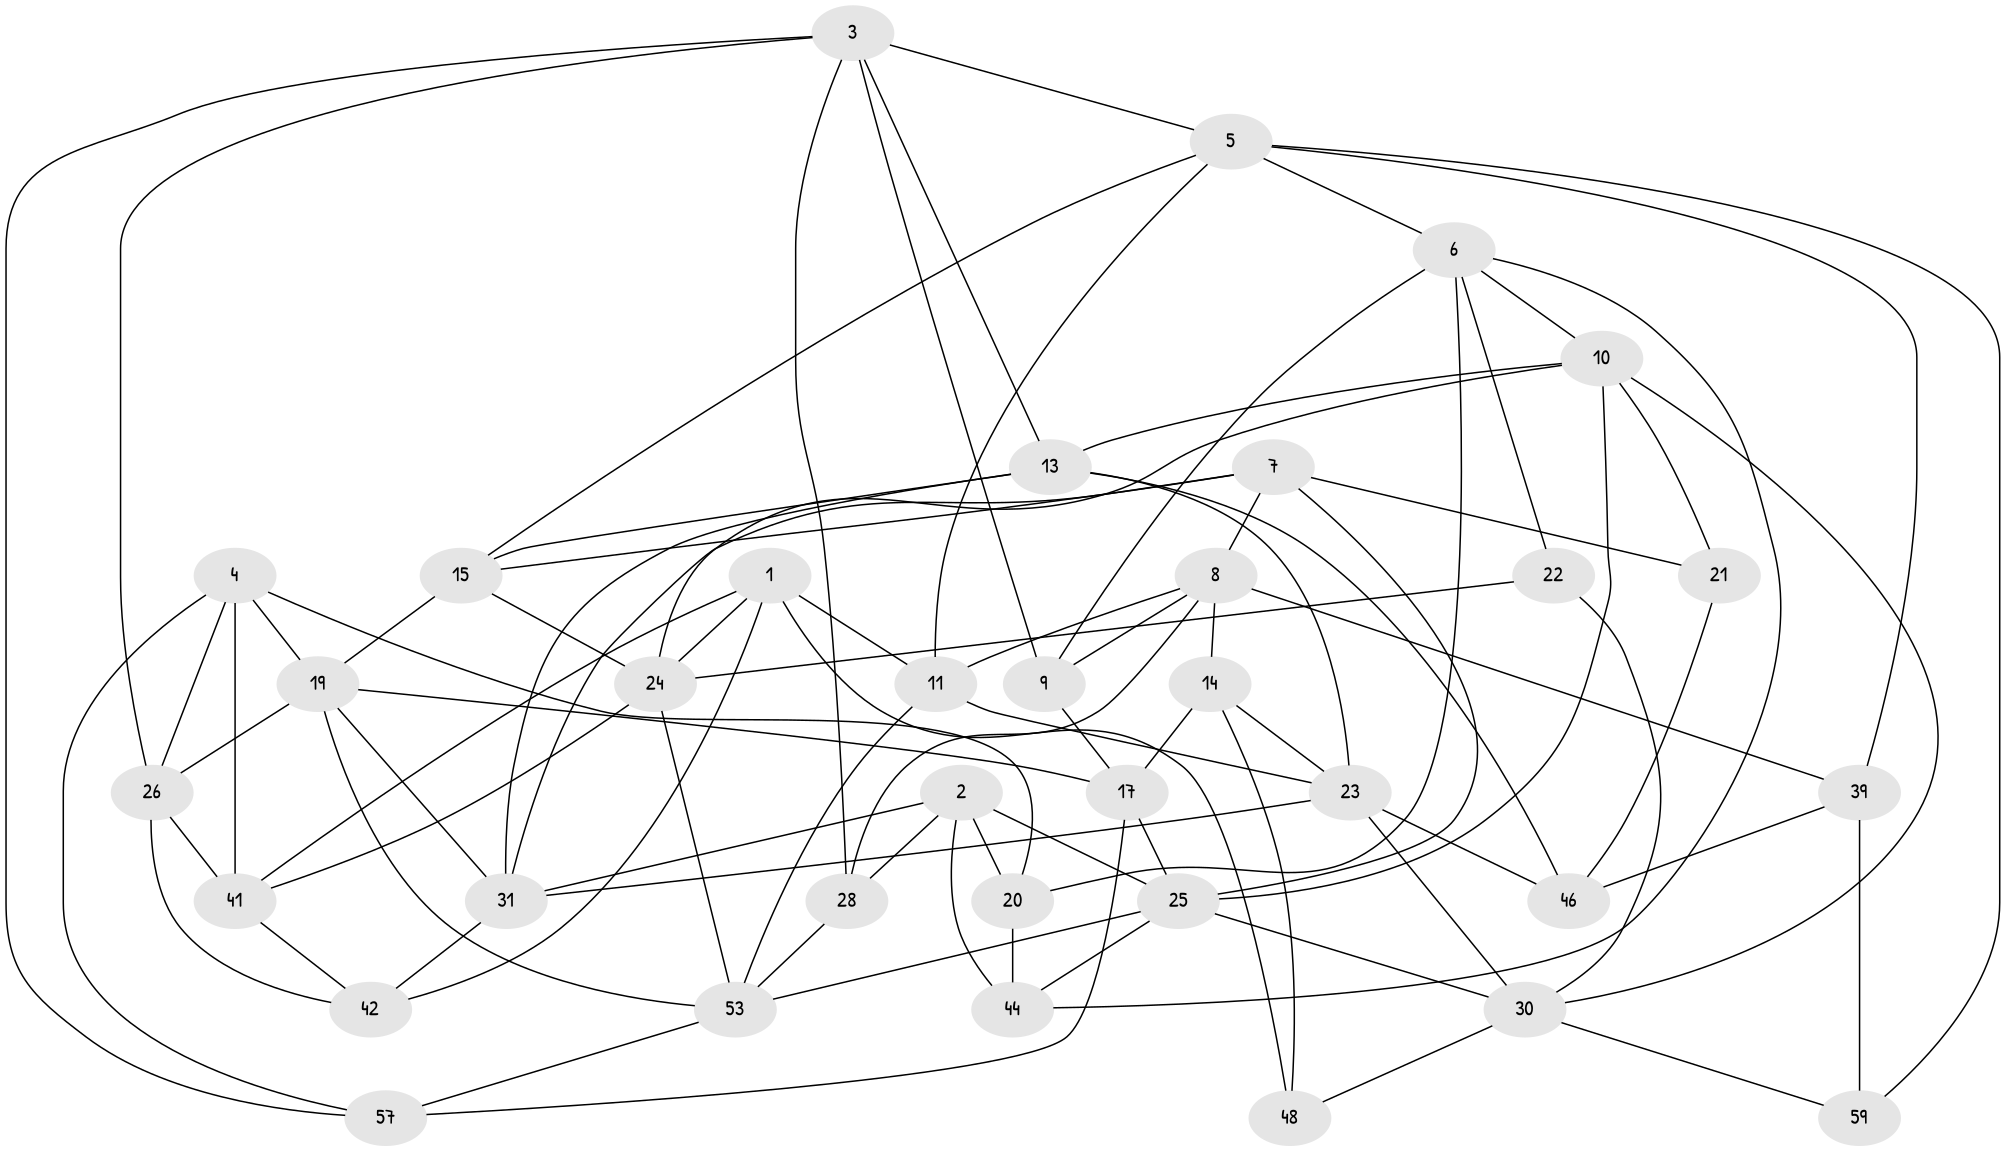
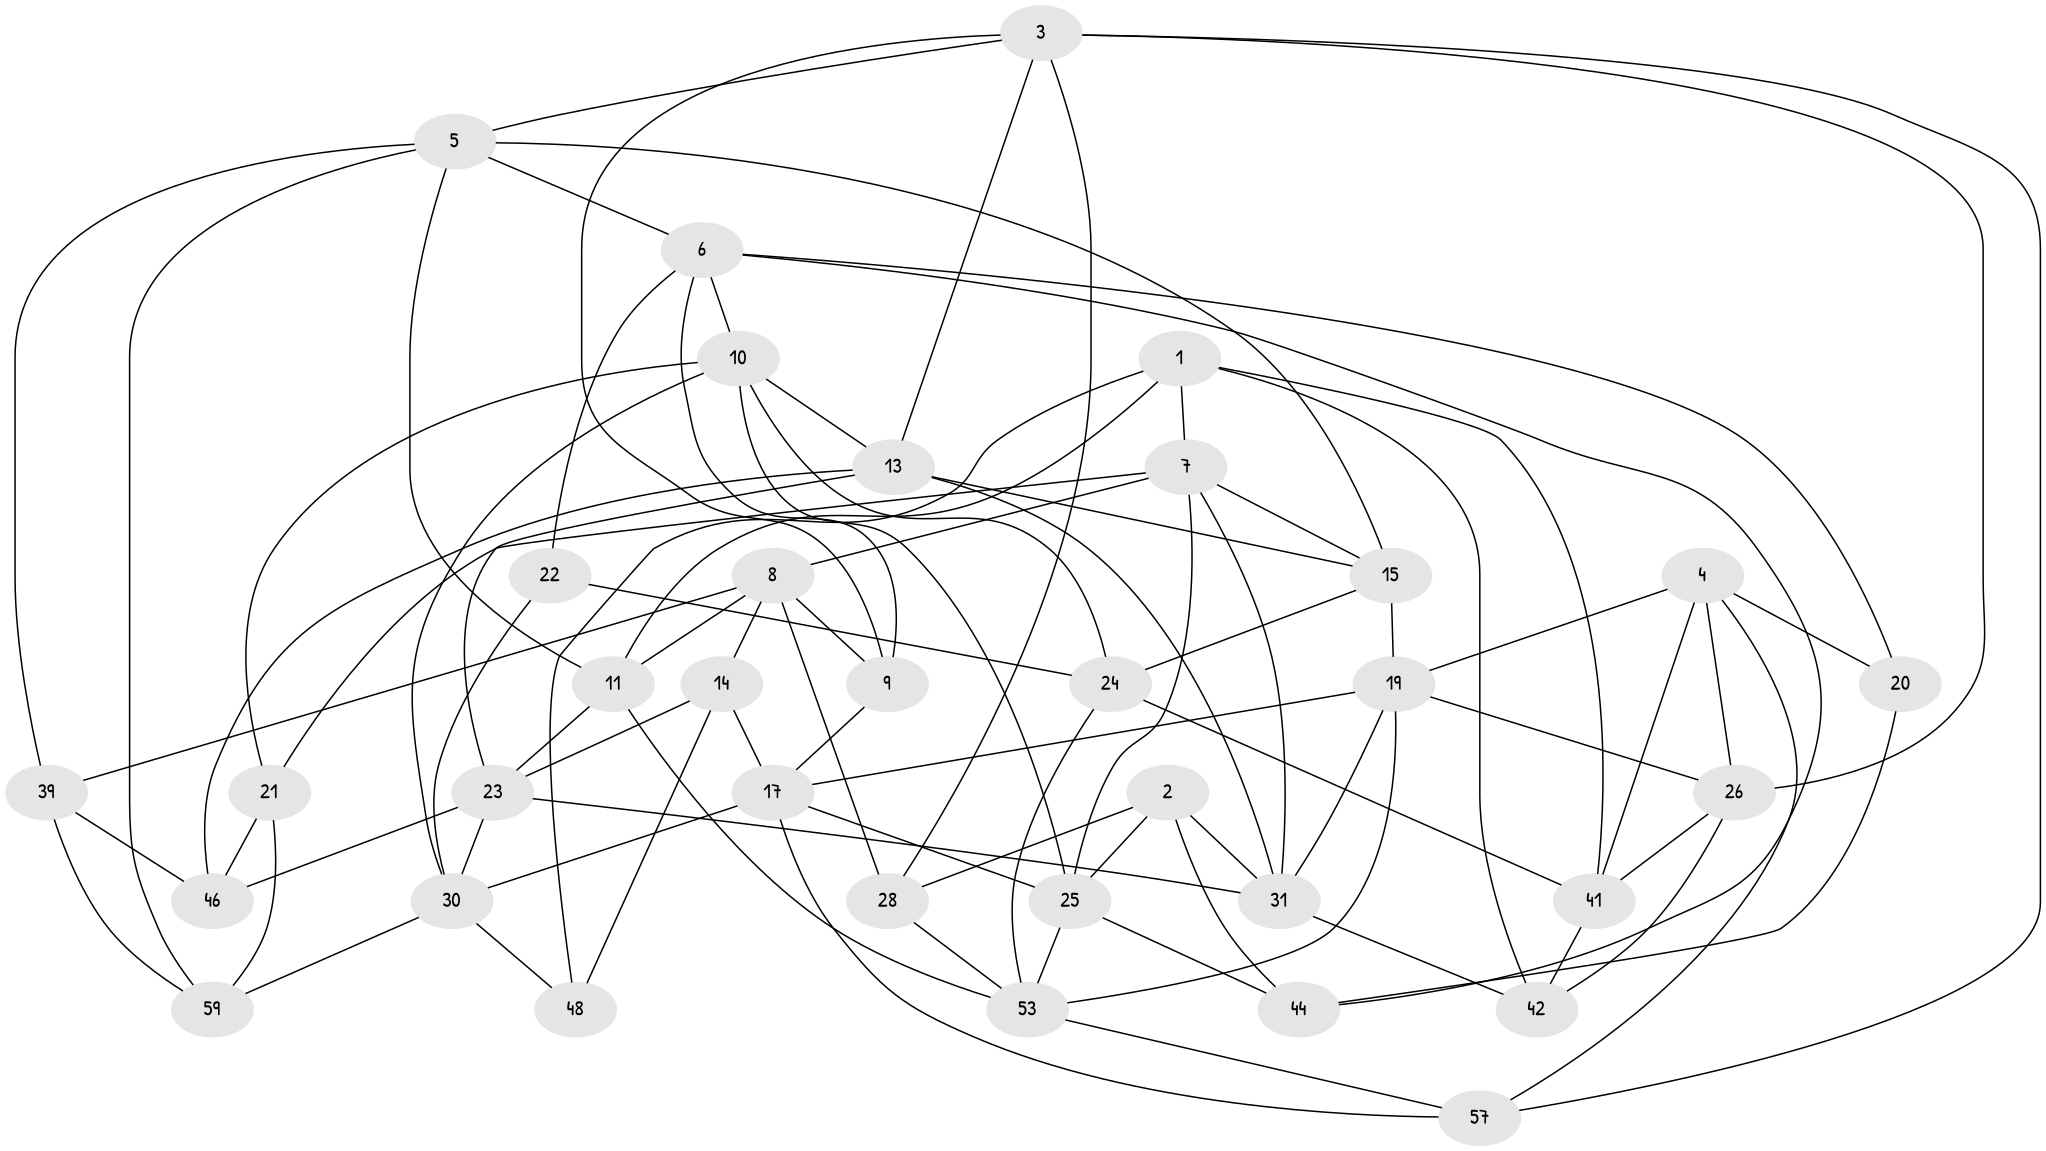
(713, 630) -> (1183, 413)
(990, 854) -> none
none -> (272, 908)
(1352, 955) -> (613, 847)
